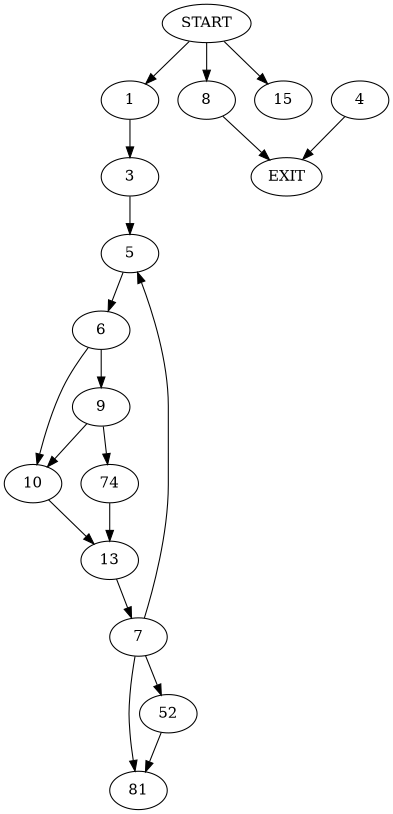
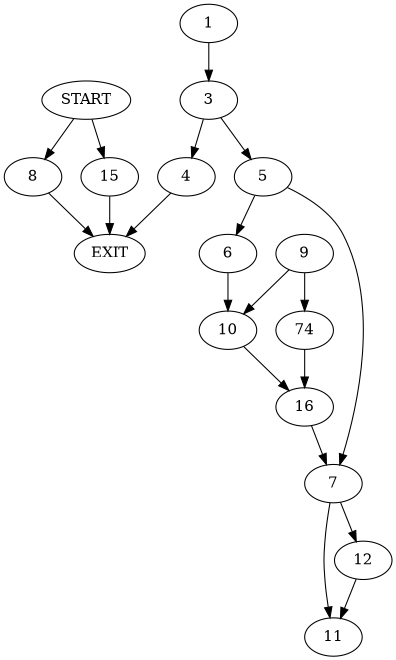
(171, 59) -> none
none -> (199, 133)
none -> (110, 210)
(101, 363) -> none
(168, 450) -> (362, 307)
(110, 560) -> (305, 407)
(168, 714) -> (363, 560)
(138, 790) -> (333, 637)
